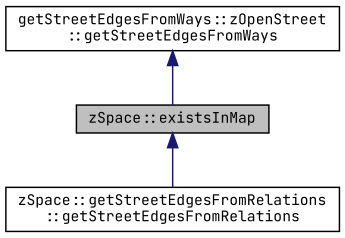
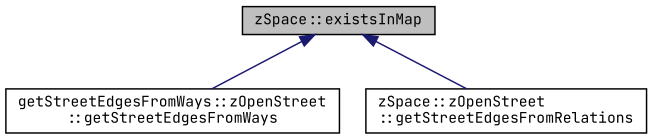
(173, 85) -> (257, 65)
(173, 209) -> (506, 111)
